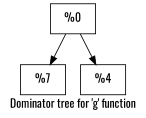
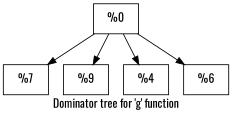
none -> (86, 80)
none -> (206, 80)
